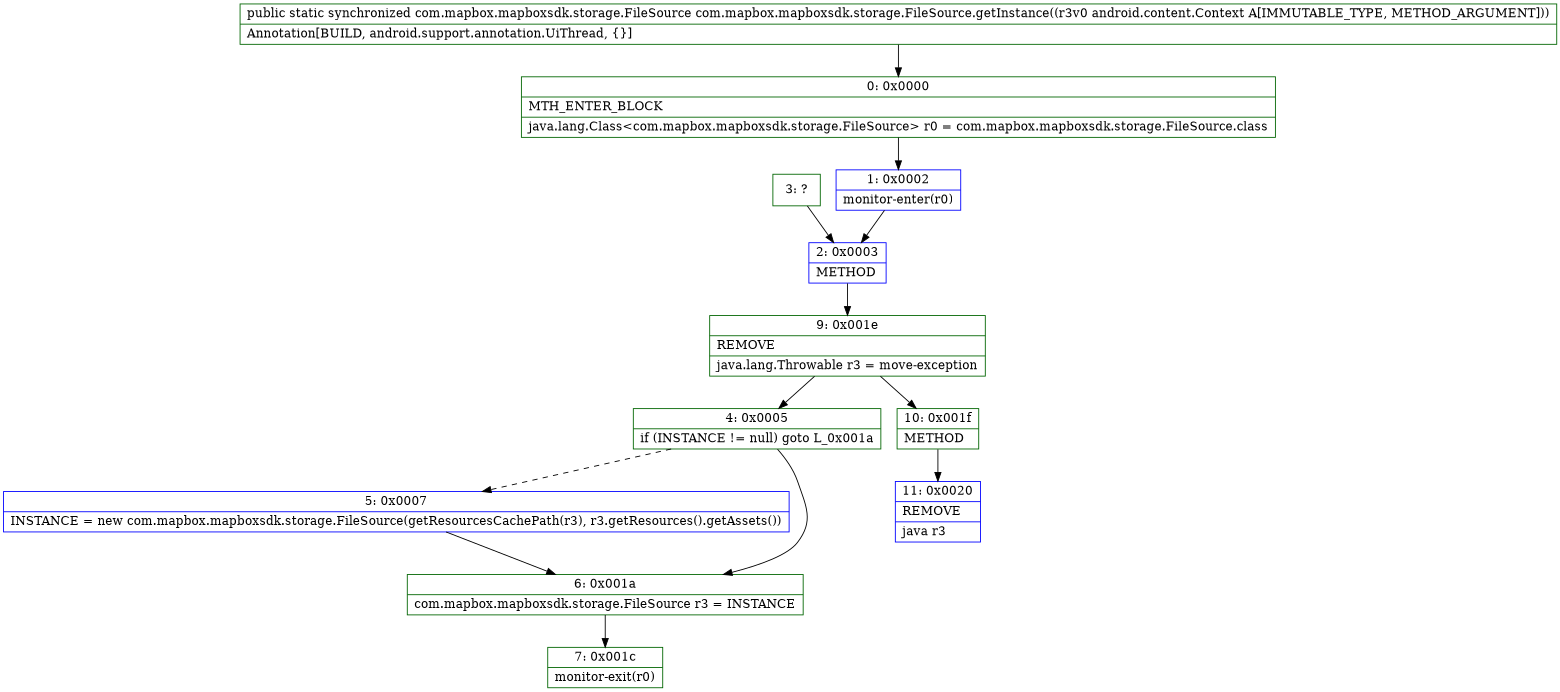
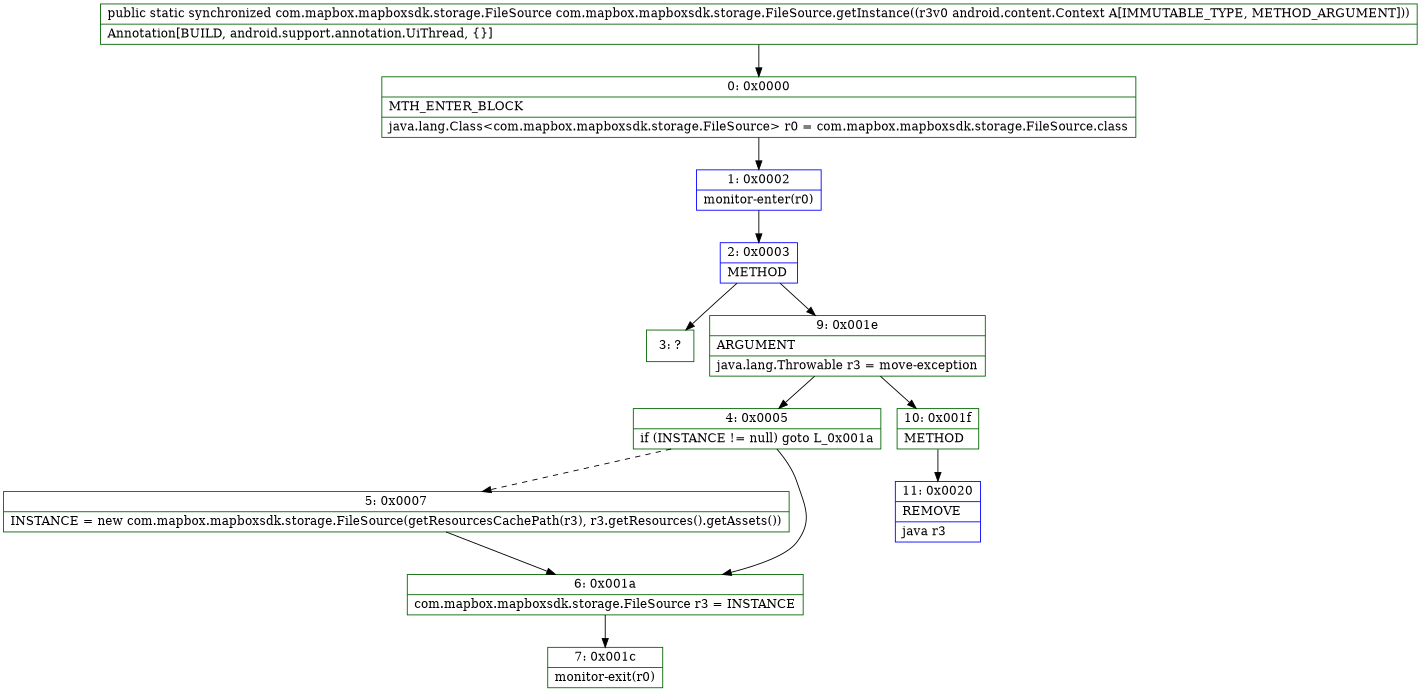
(818, 221) -> (715, 303)
(746, 345) -> (756, 345)
(396, 512) -> (396, 512)
